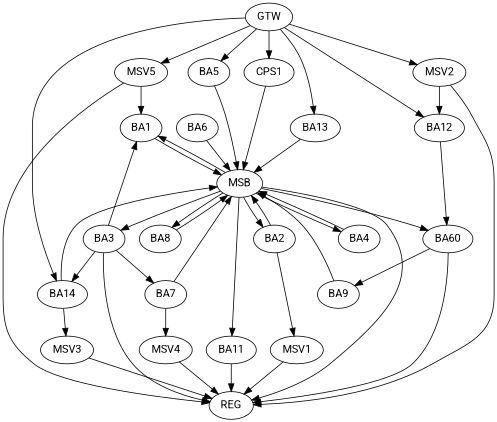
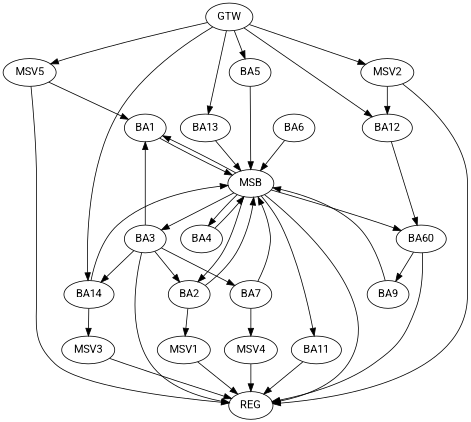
(269, 72) -> none
(160, 239) -> none
none -> (165, 264)
